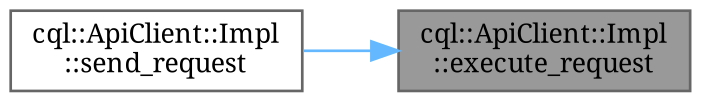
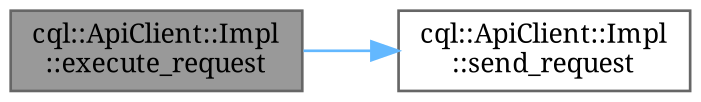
(337, 51) -> (337, 51)
